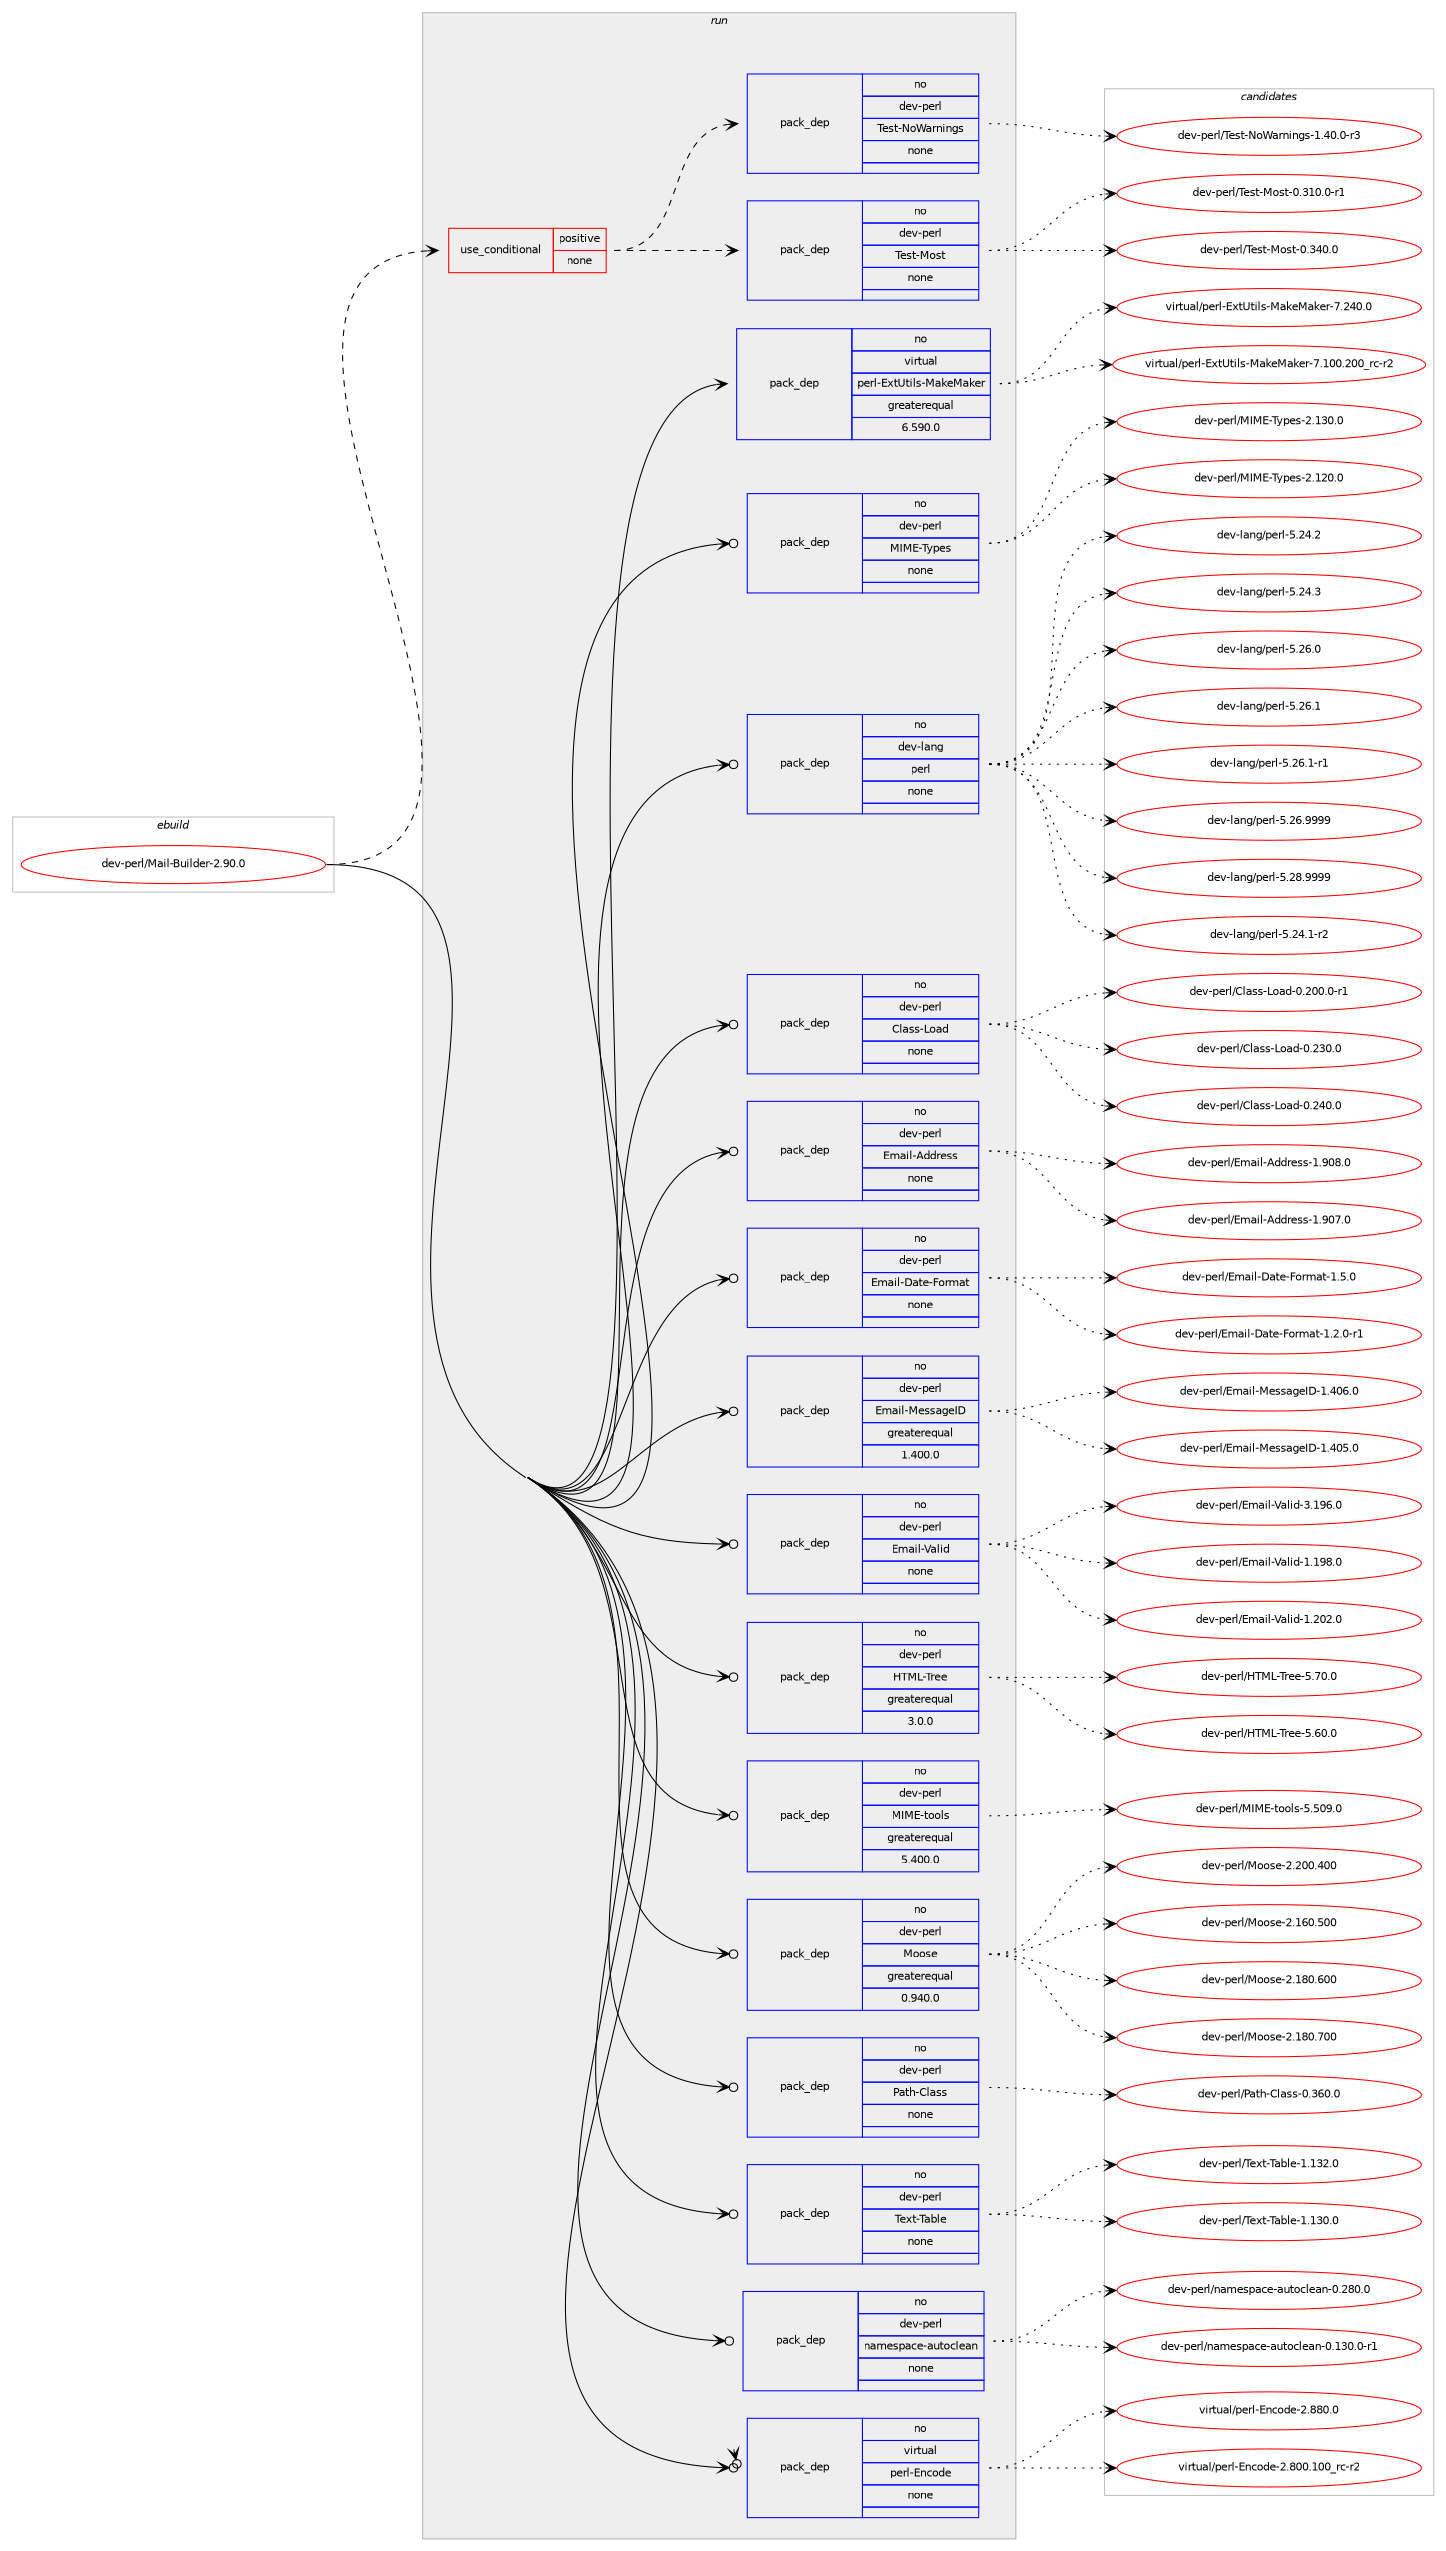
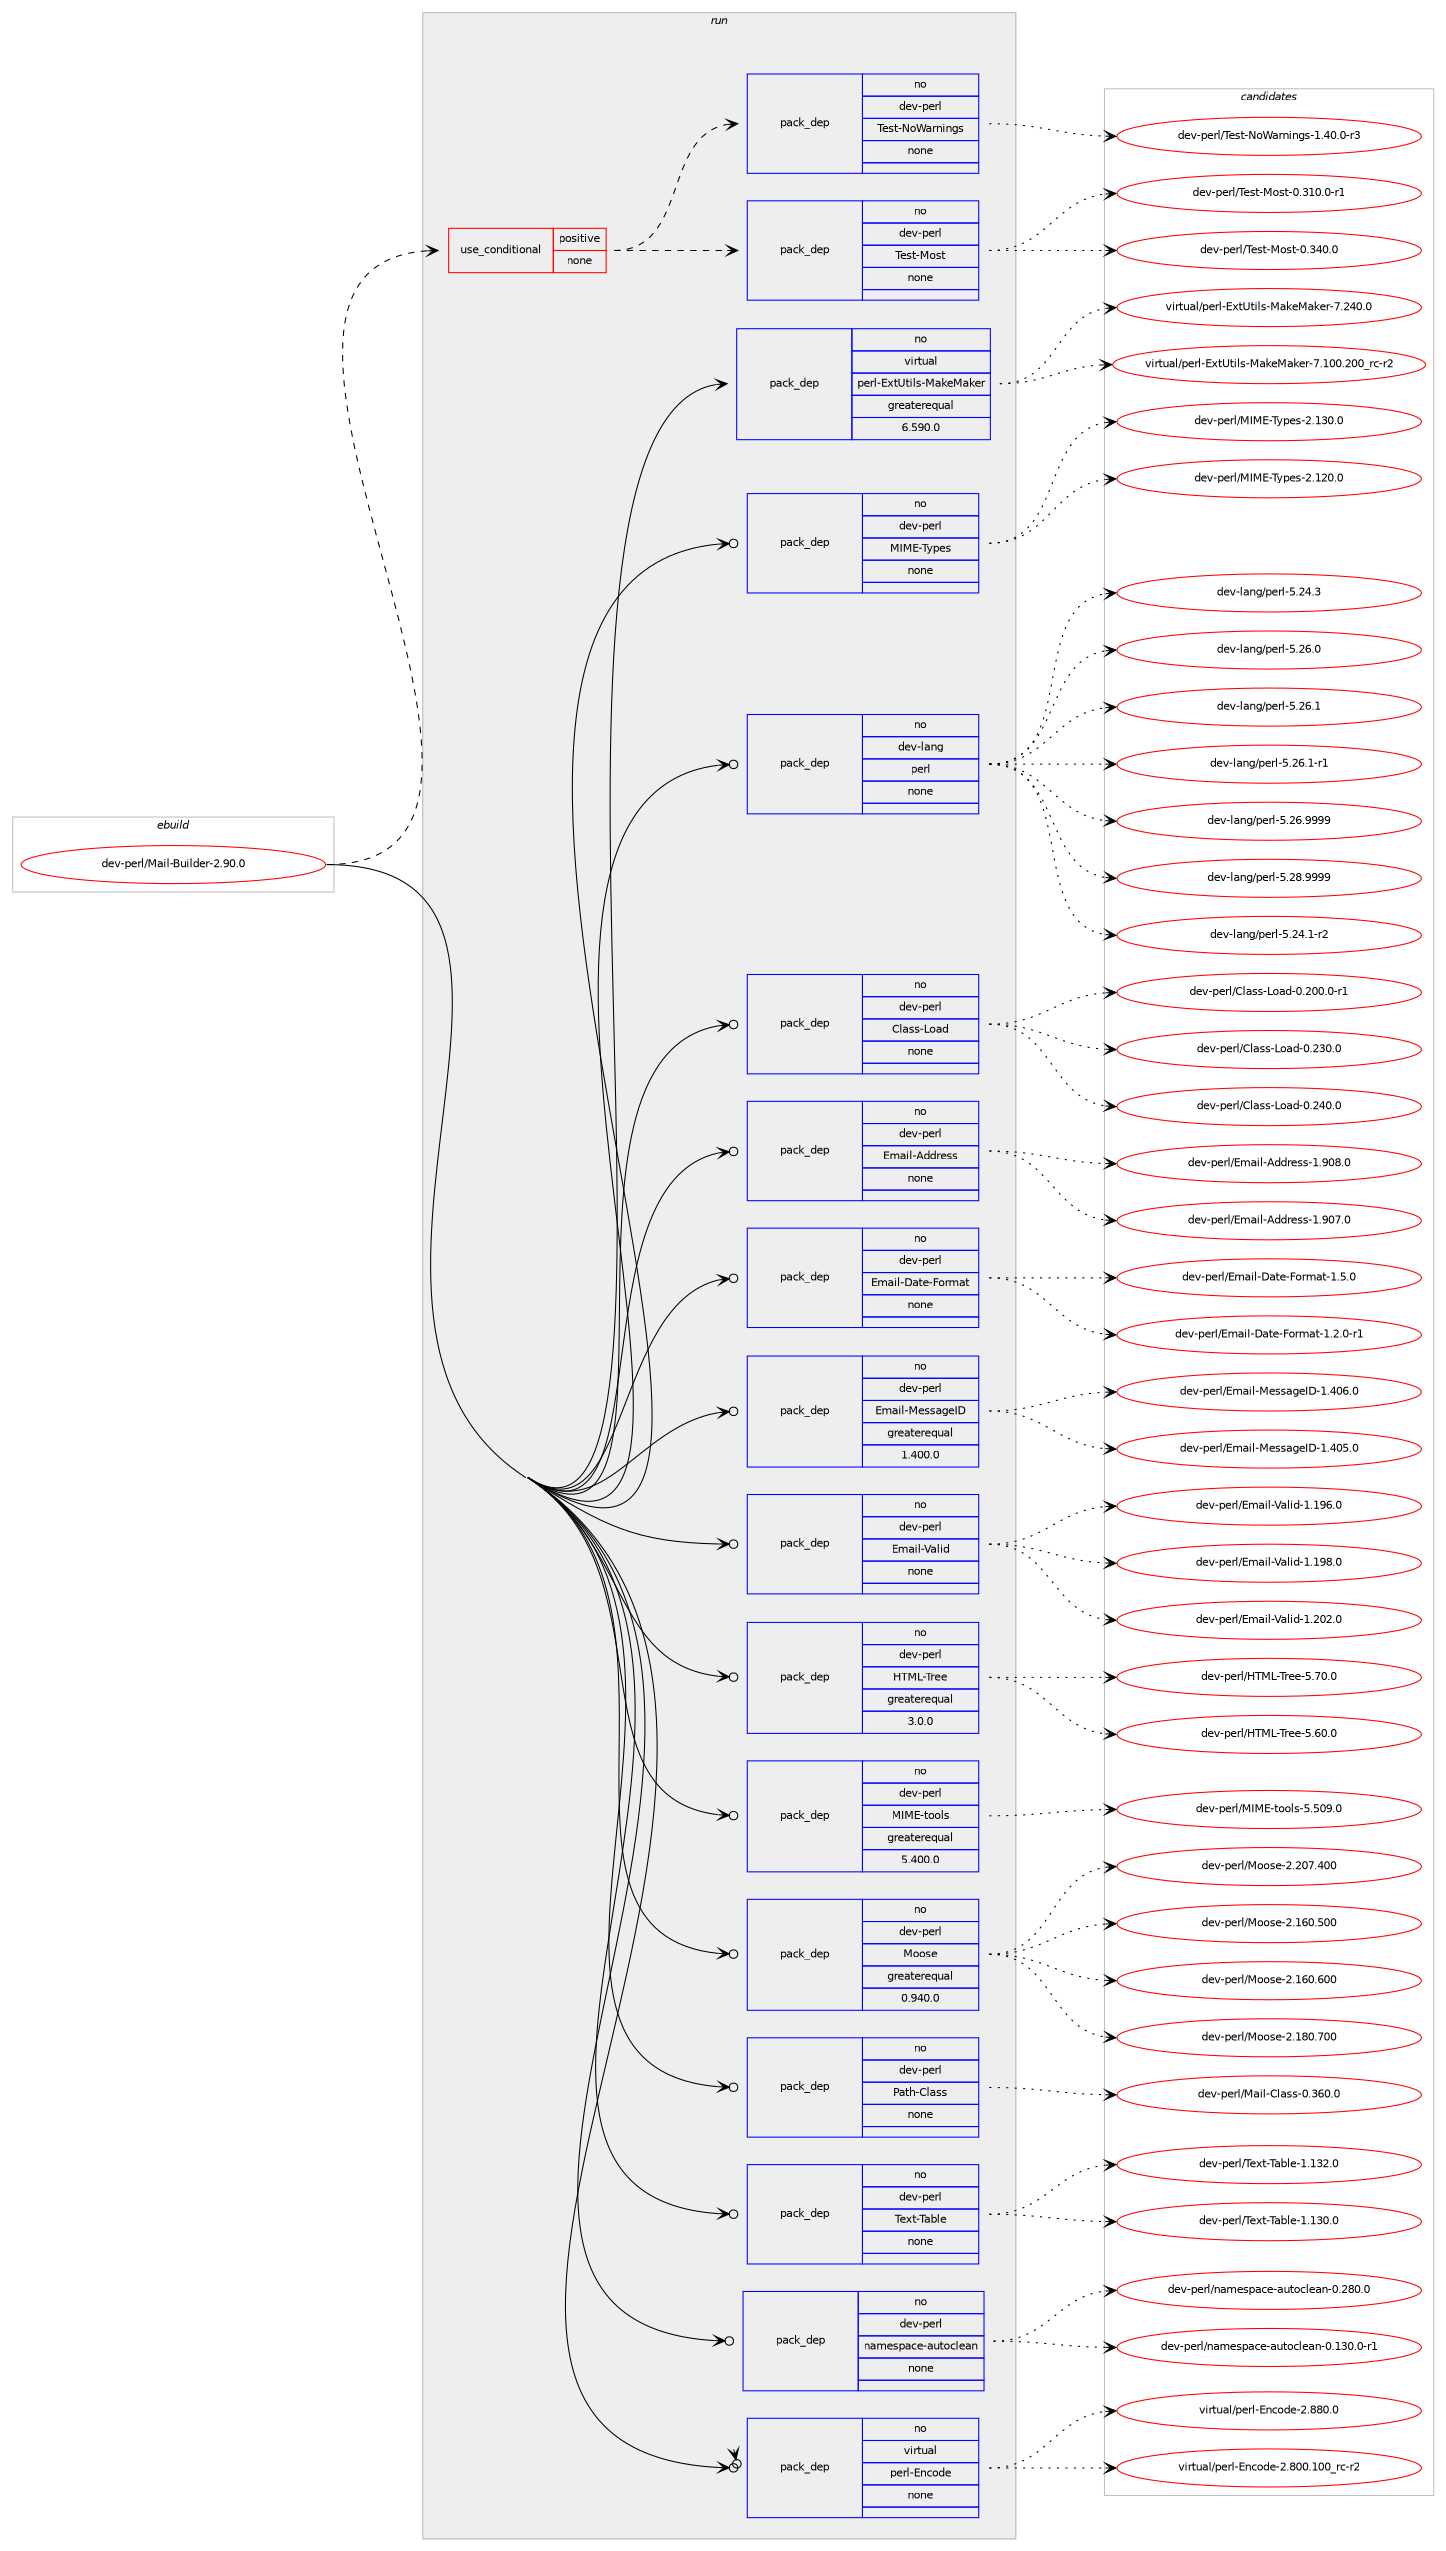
(1269, 536) -> none
(1269, 1506) -> (1269, 1506)
(1269, 1867) -> (1269, 1867)
(1269, 1981) -> (1269, 1981)
(1269, 2095) -> (1269, 2095)
